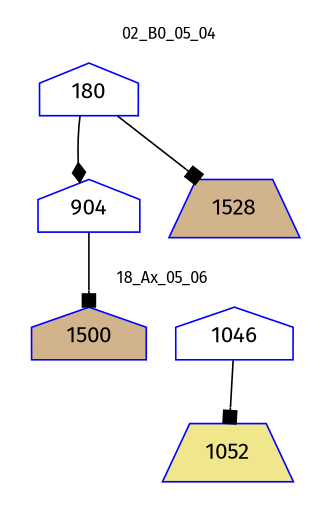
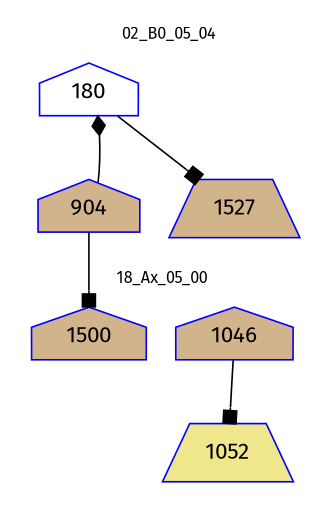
(78, 139) -> (100, 159)
(89, 209) -> (89, 209)
(234, 209) -> (234, 209)
(162, 279) -> (162, 279)
(234, 336) -> (234, 336)
